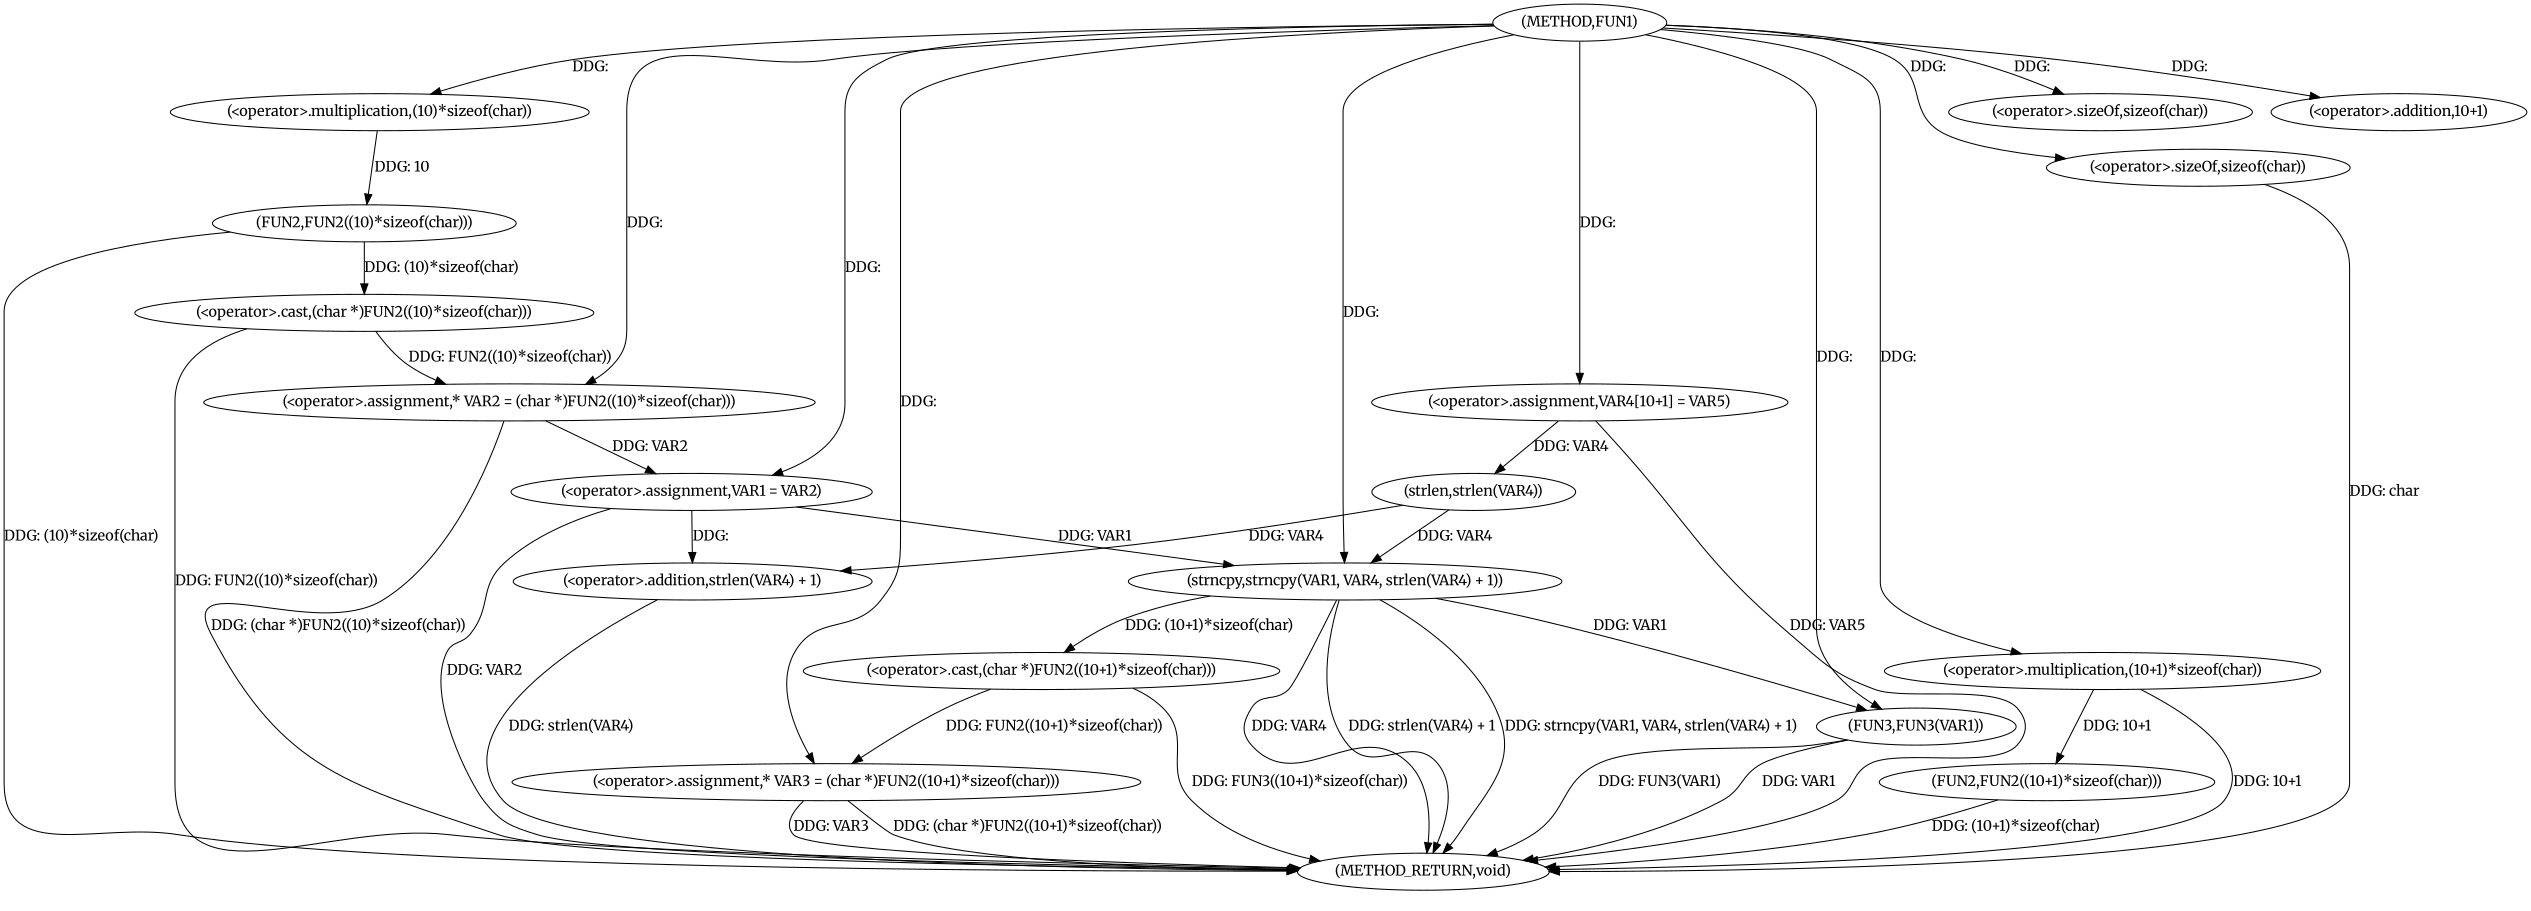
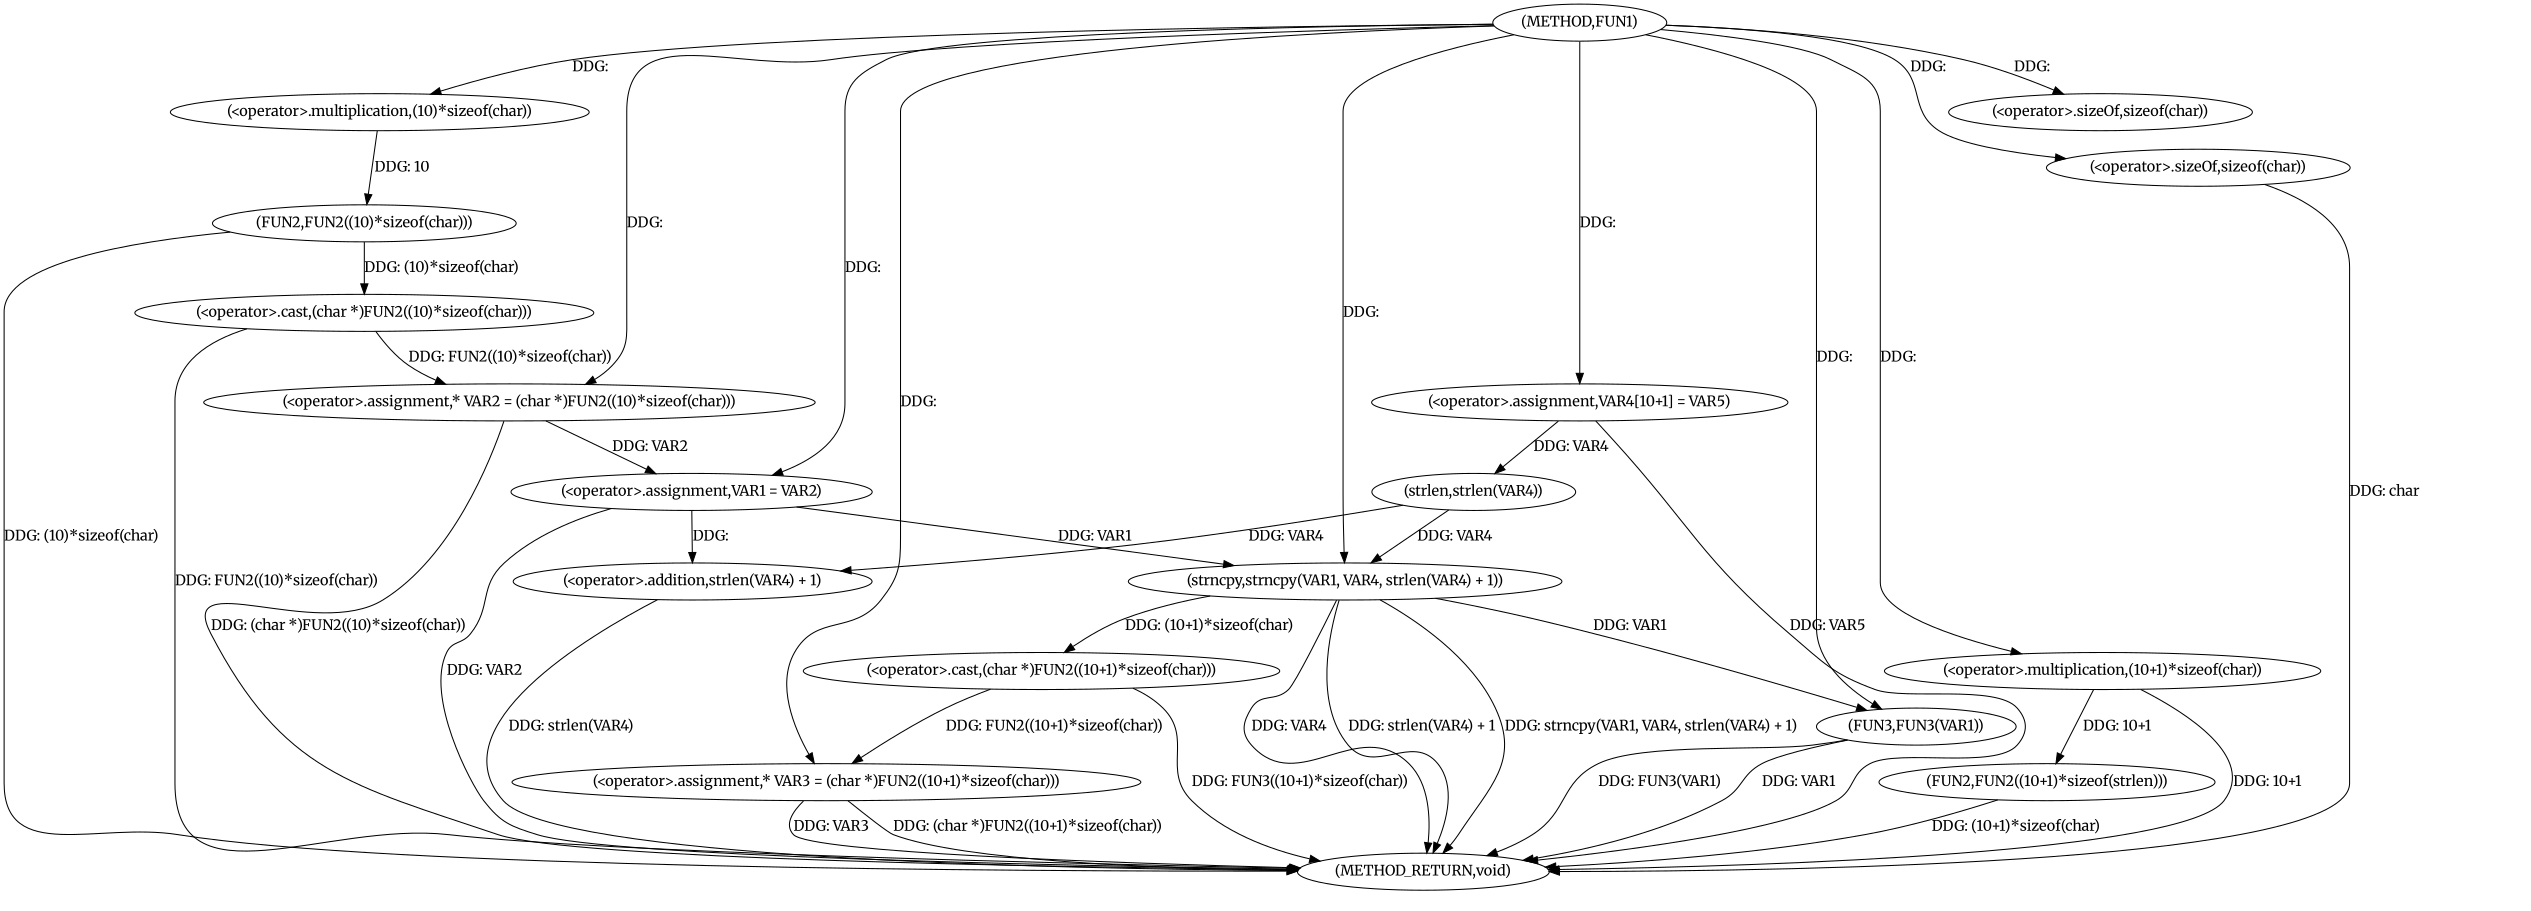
(2399, 112) -> none
(2047, 782) -> (2047, 782)
